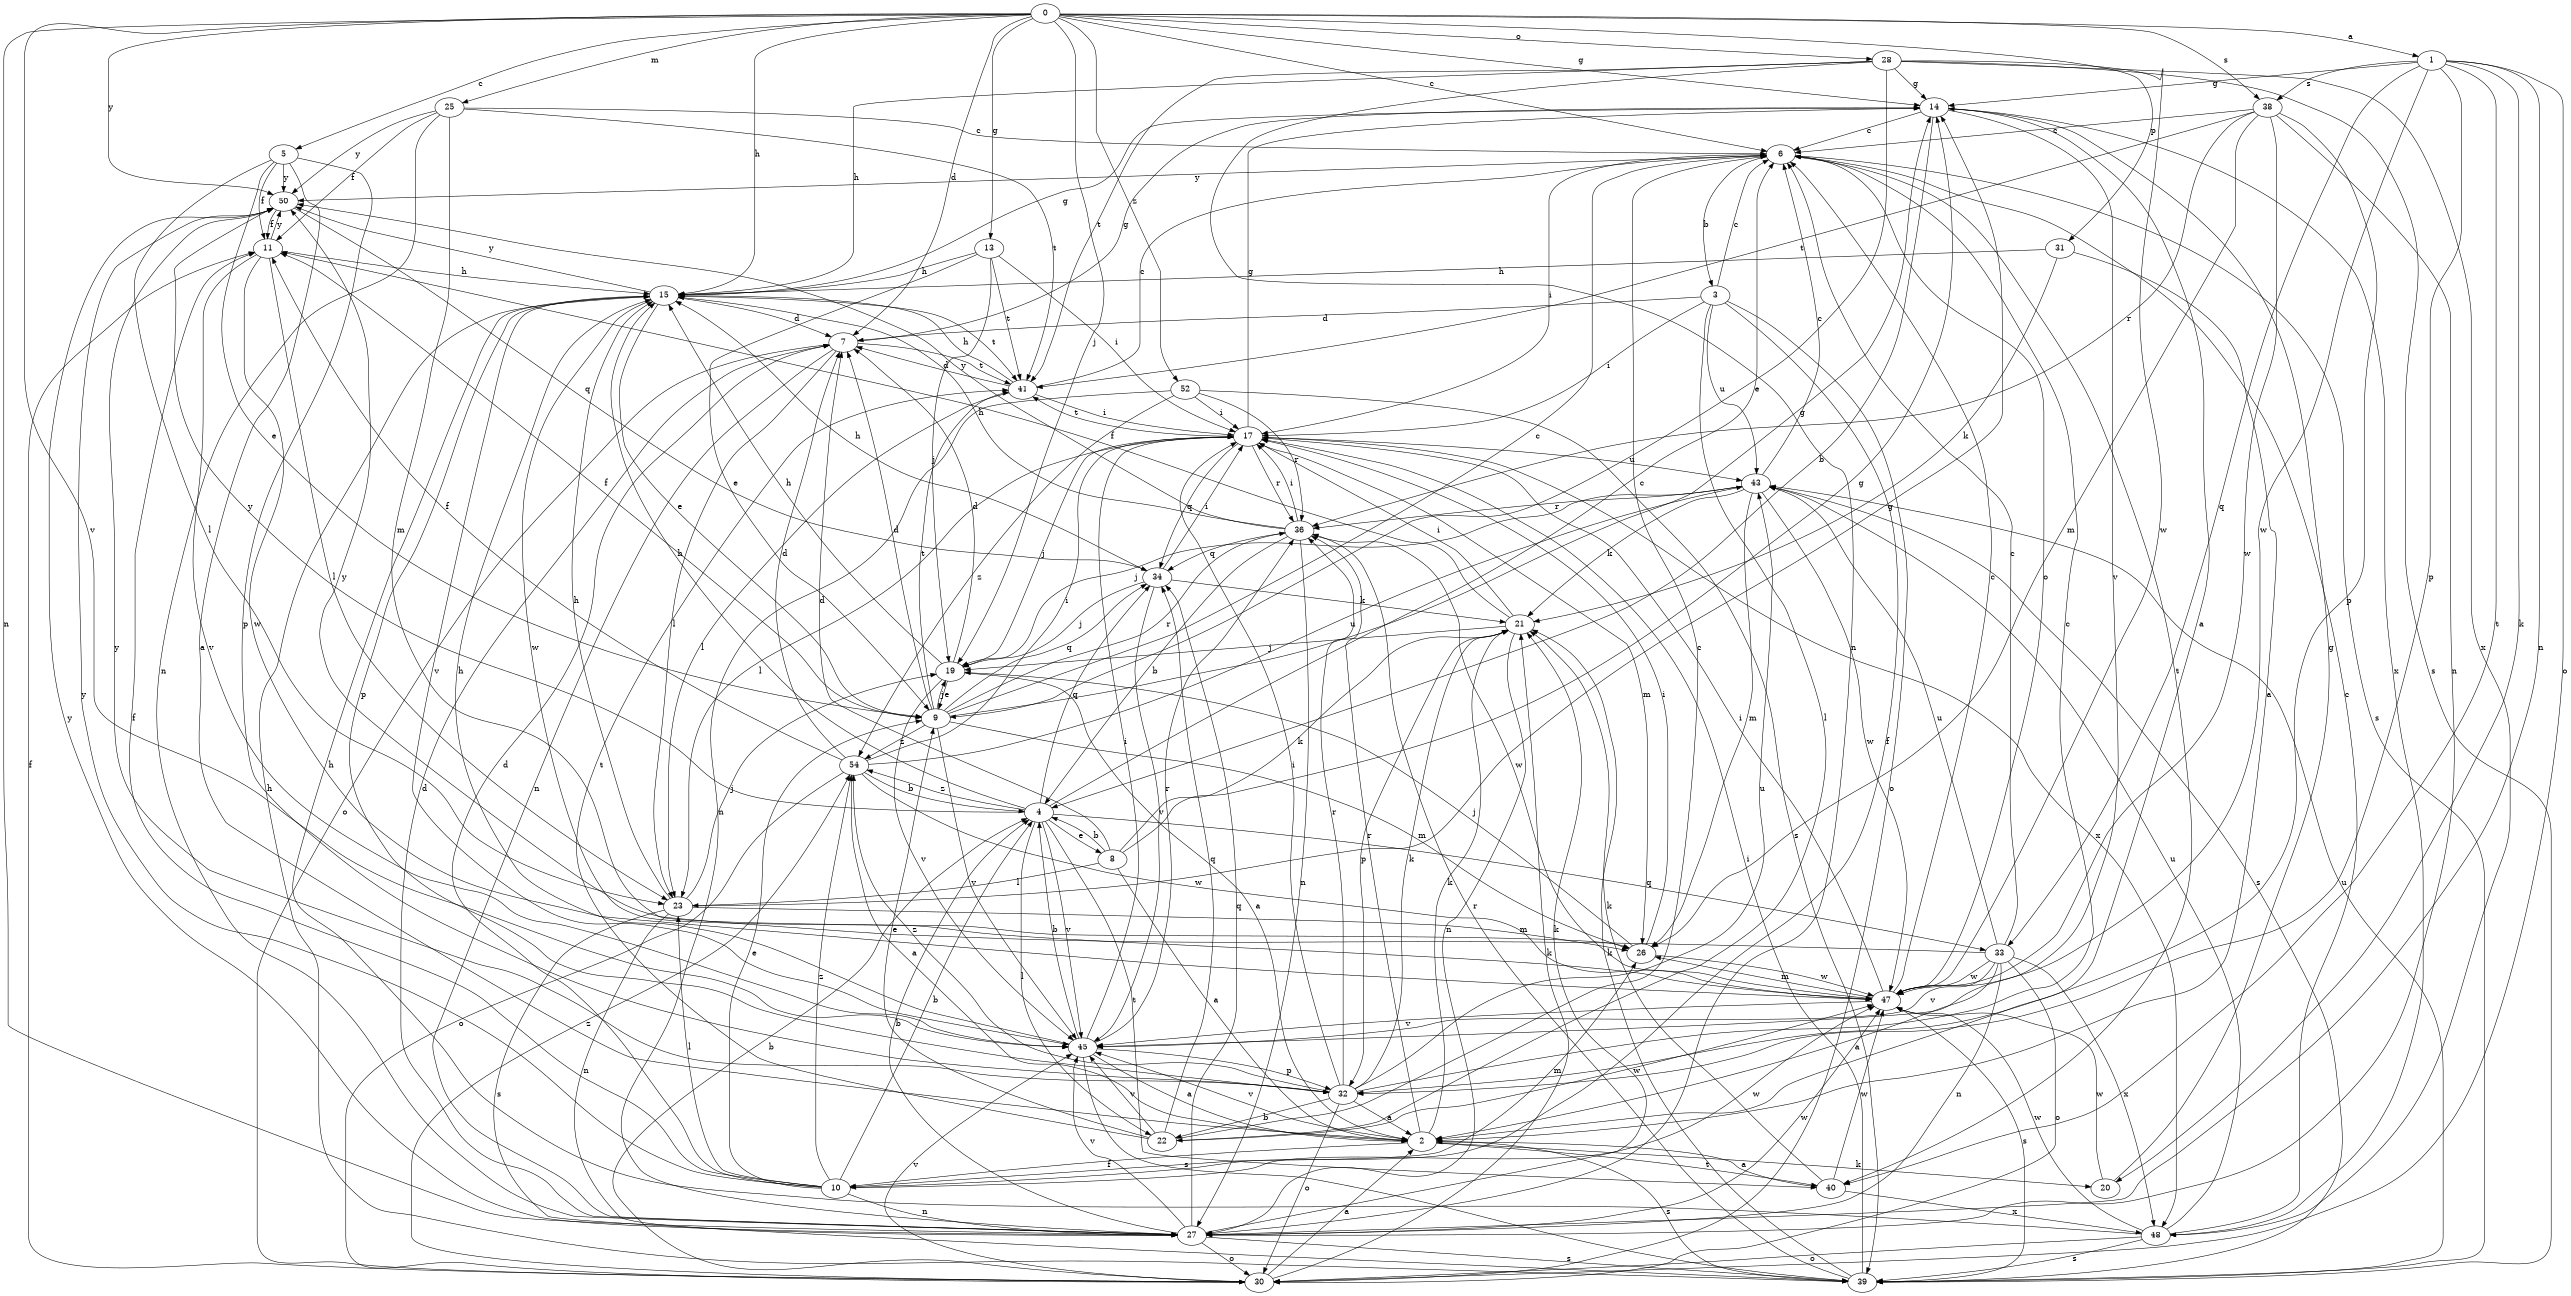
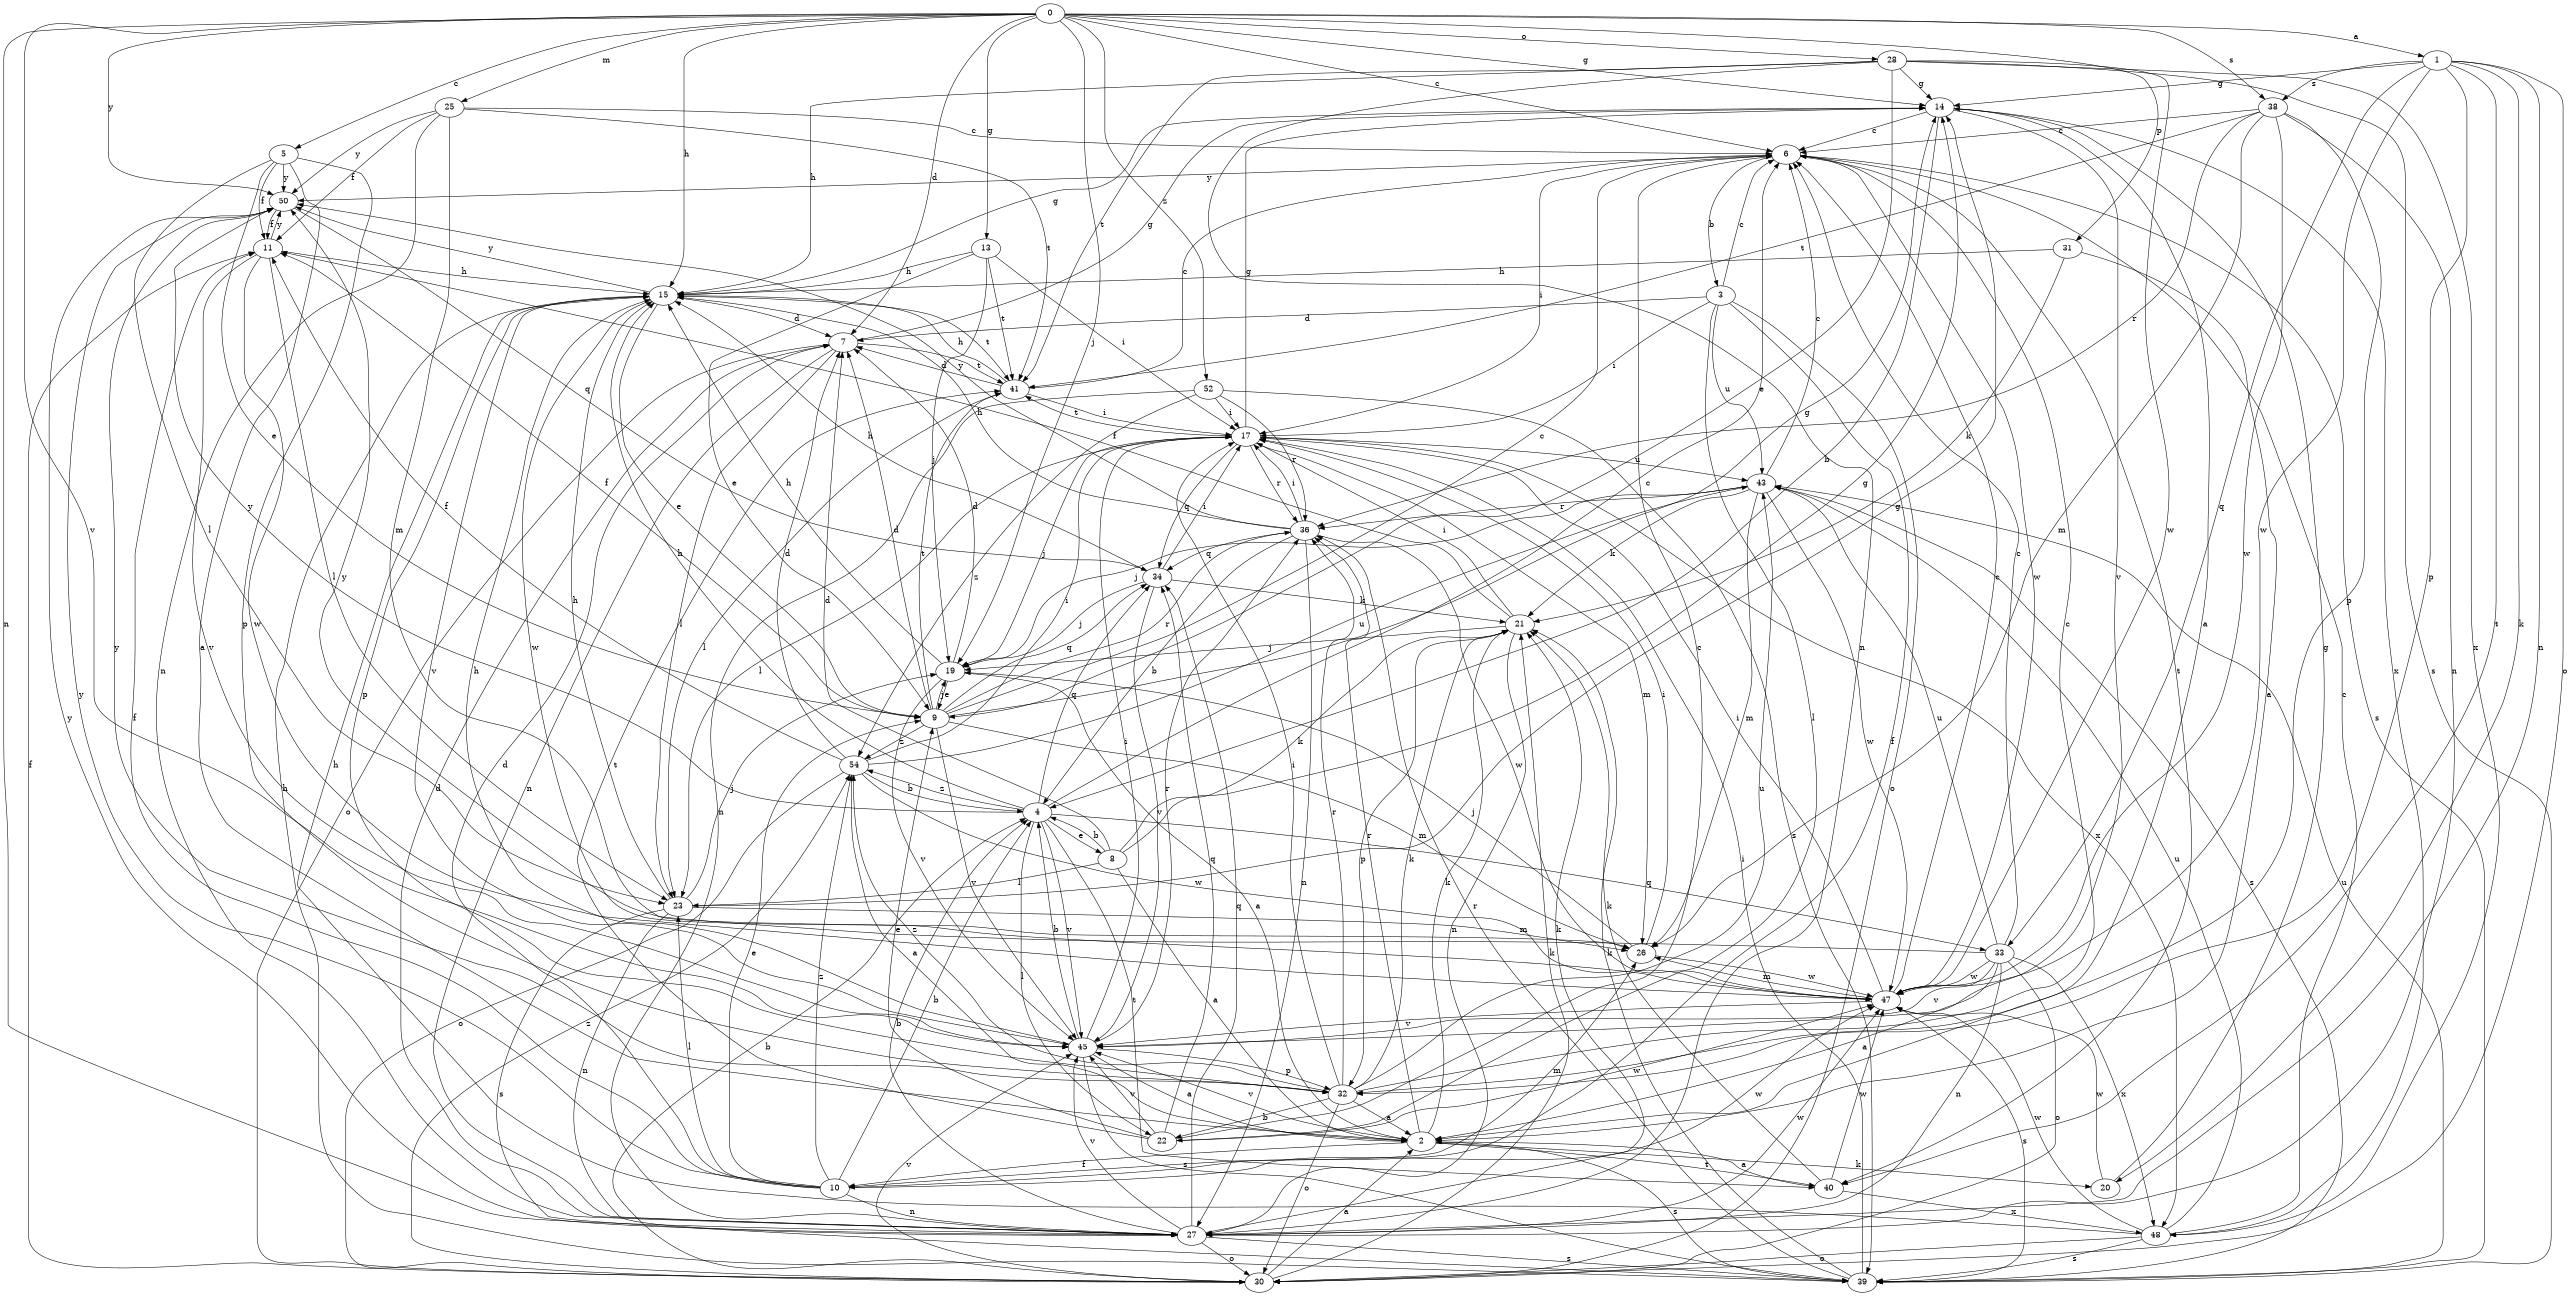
(2046, 578) -> (2037, 578)
